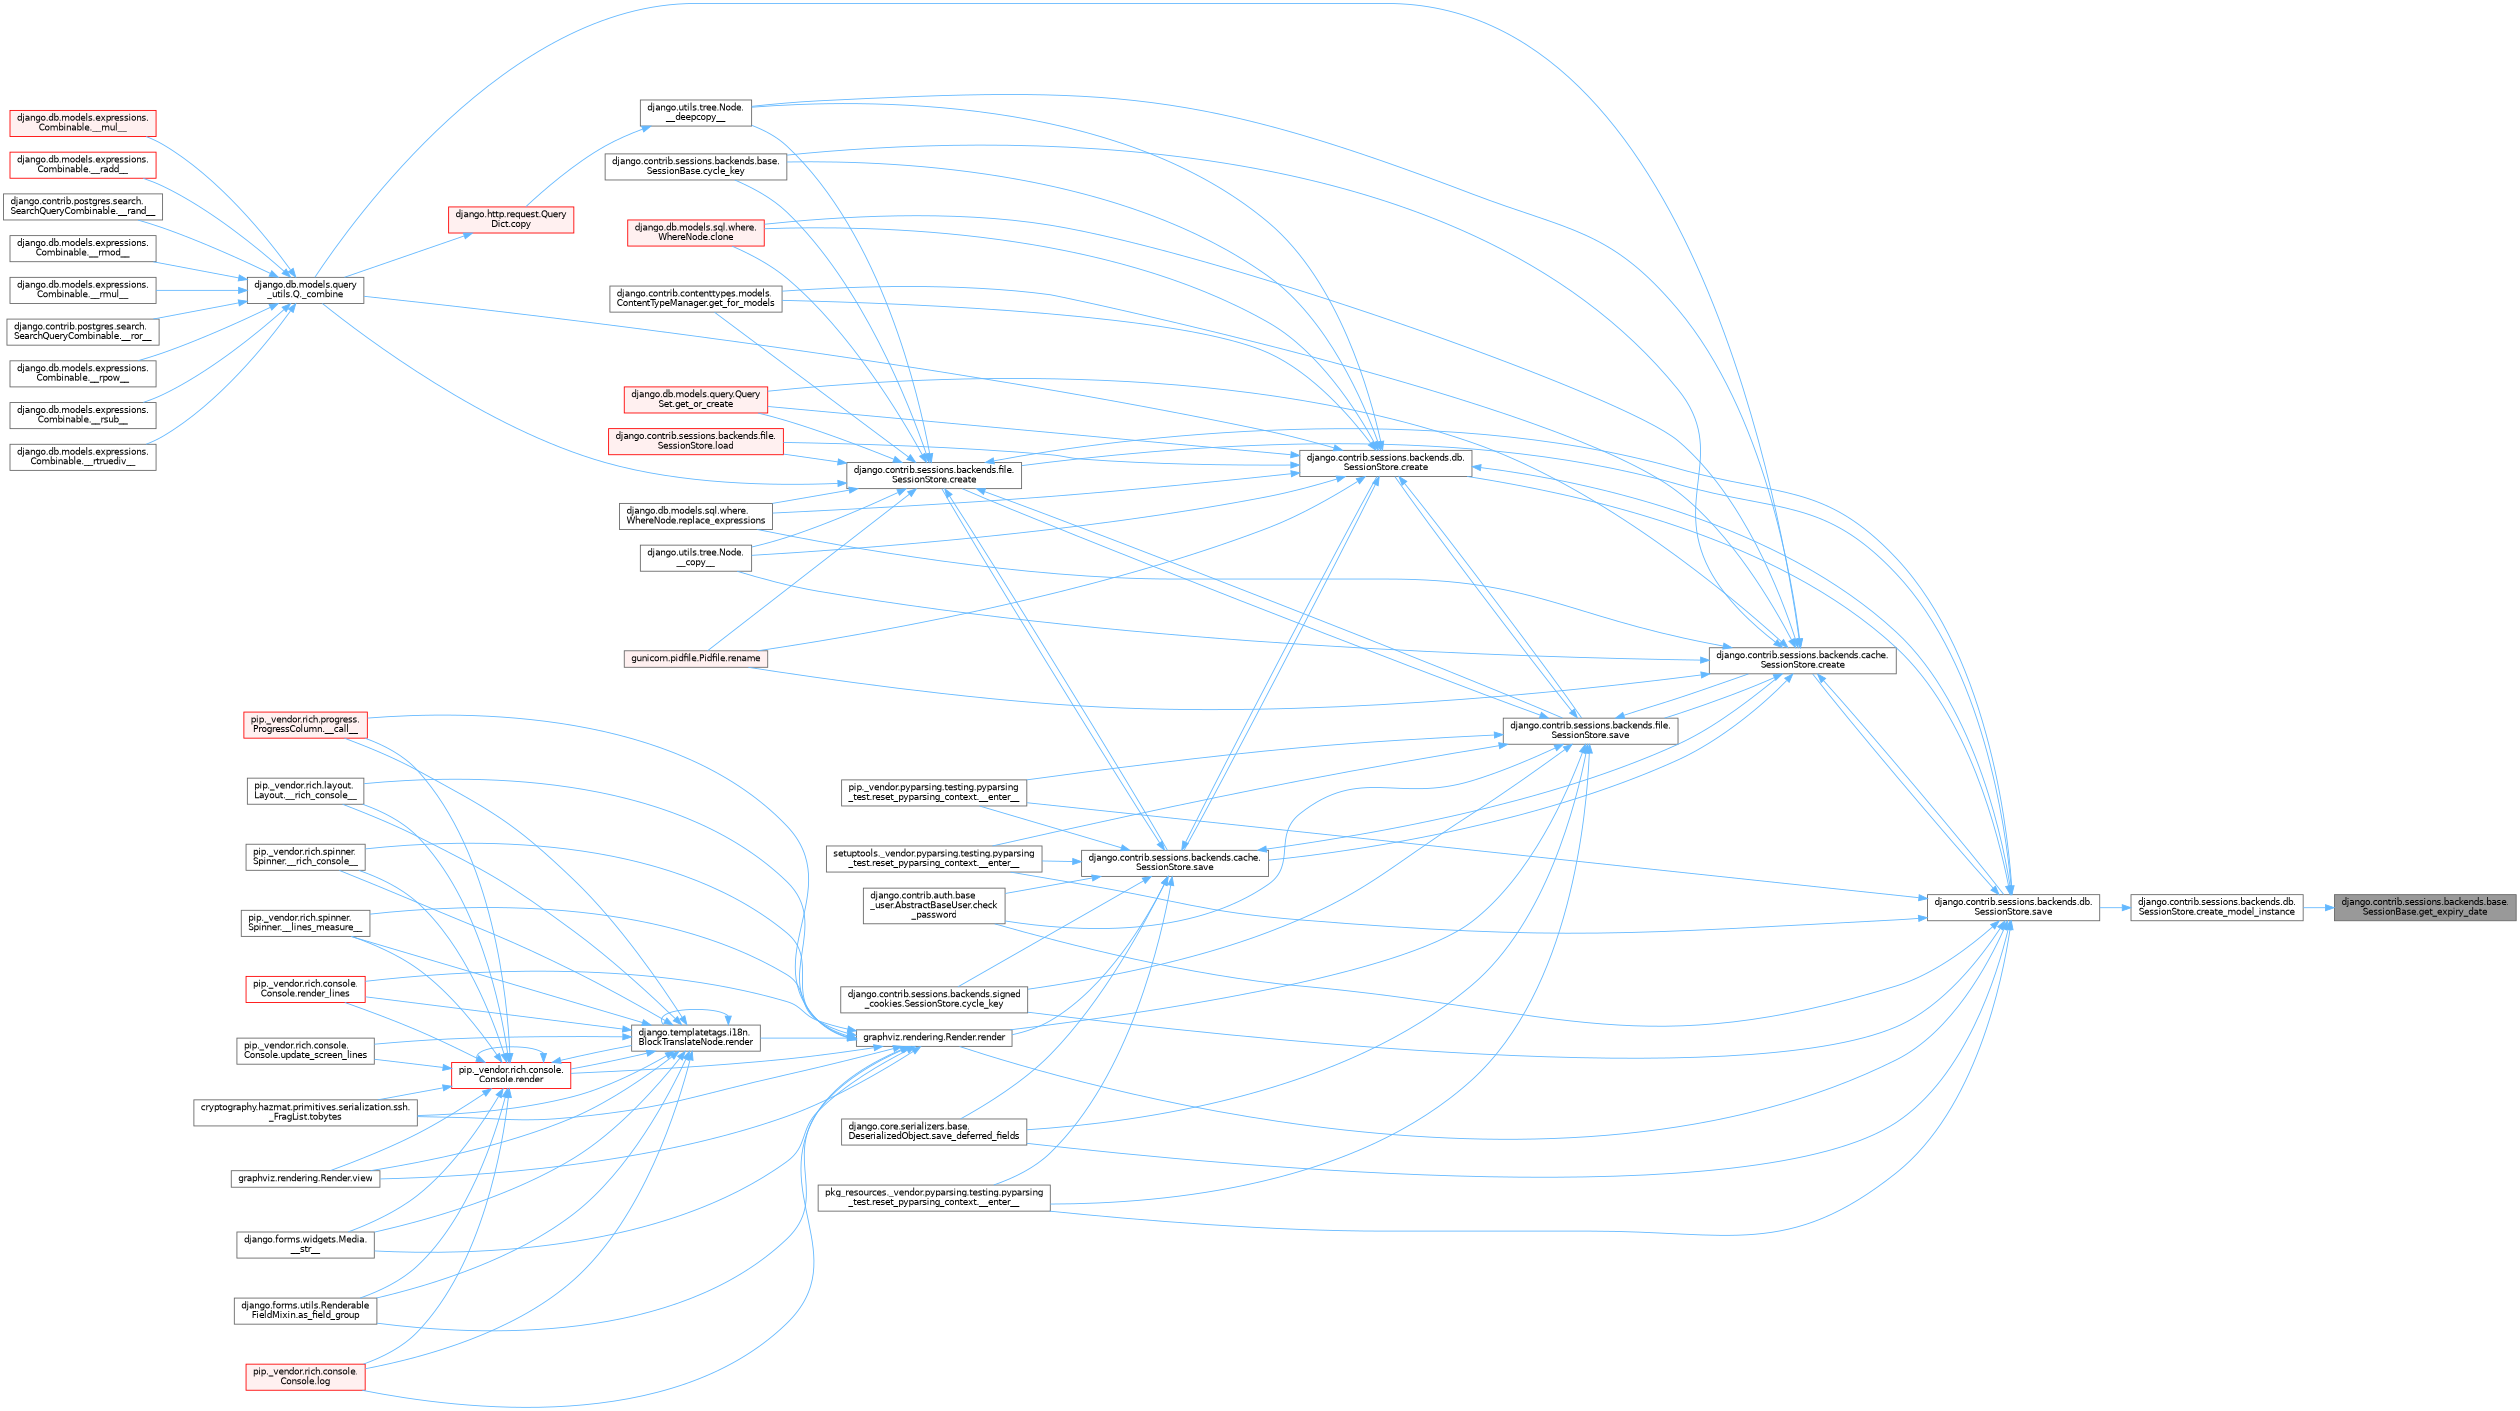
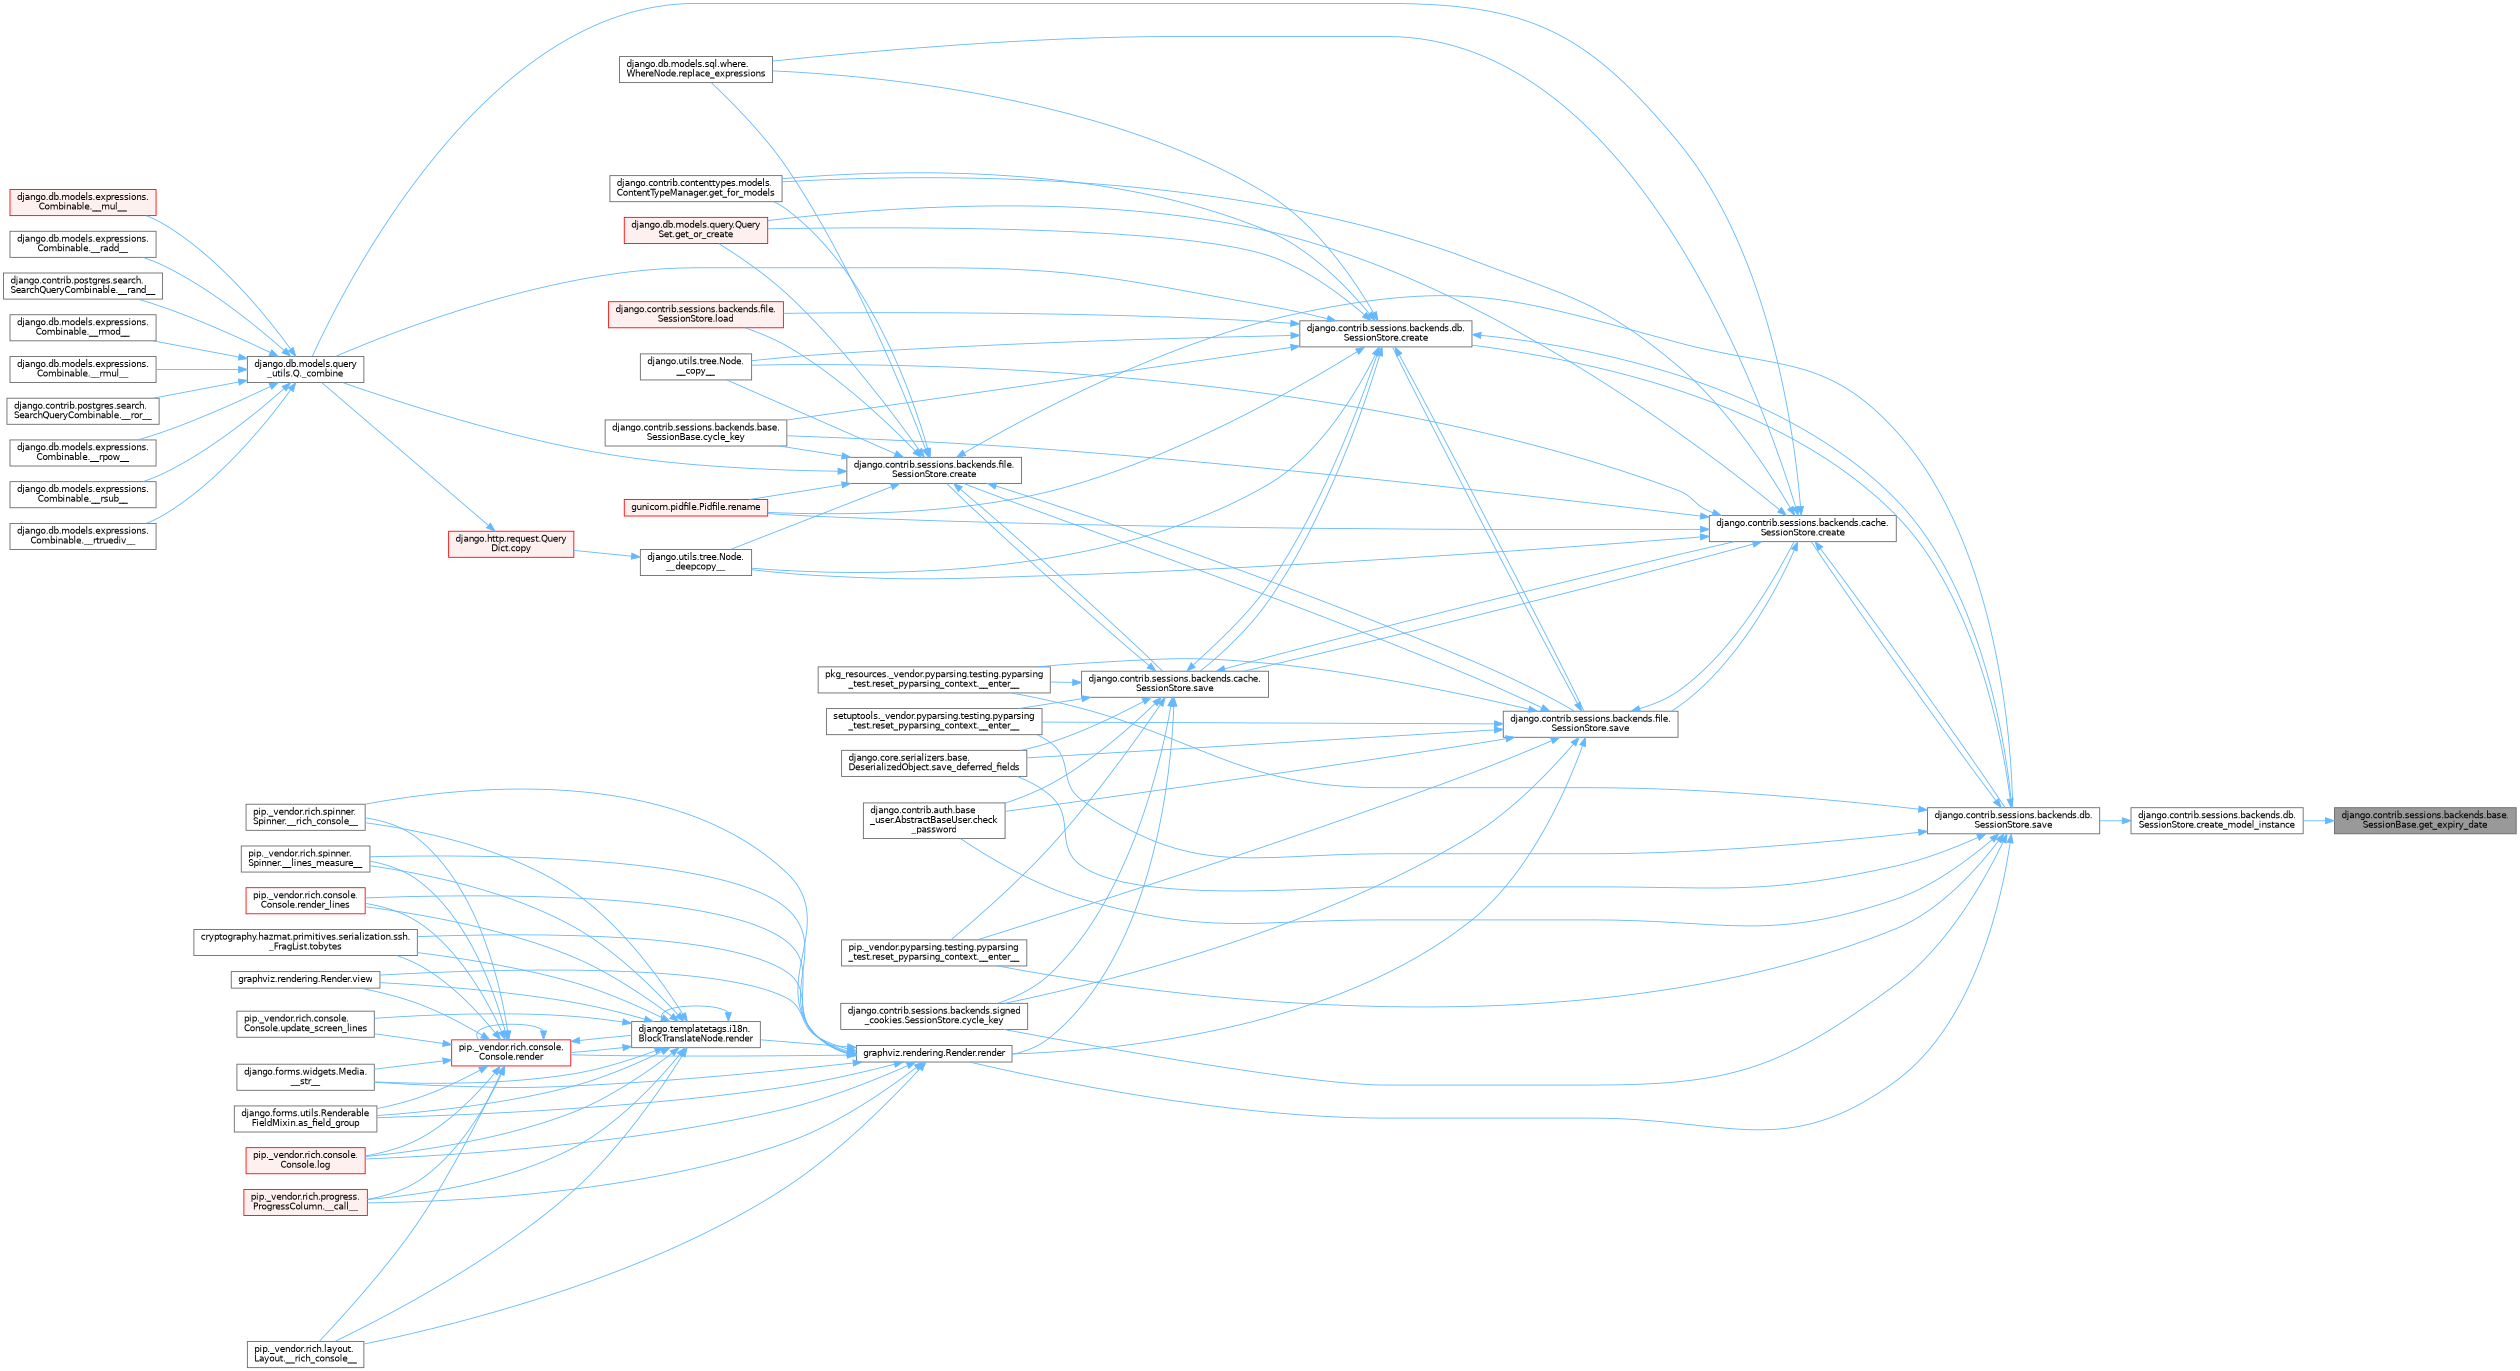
(83, 165) -> (83, 244)
(696, 233) -> none
(1608, 468) -> none
(696, 659) -> (696, 508)
